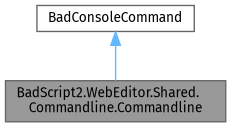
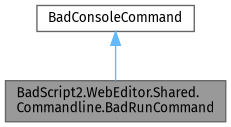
(116, 101) -> (116, 101)
